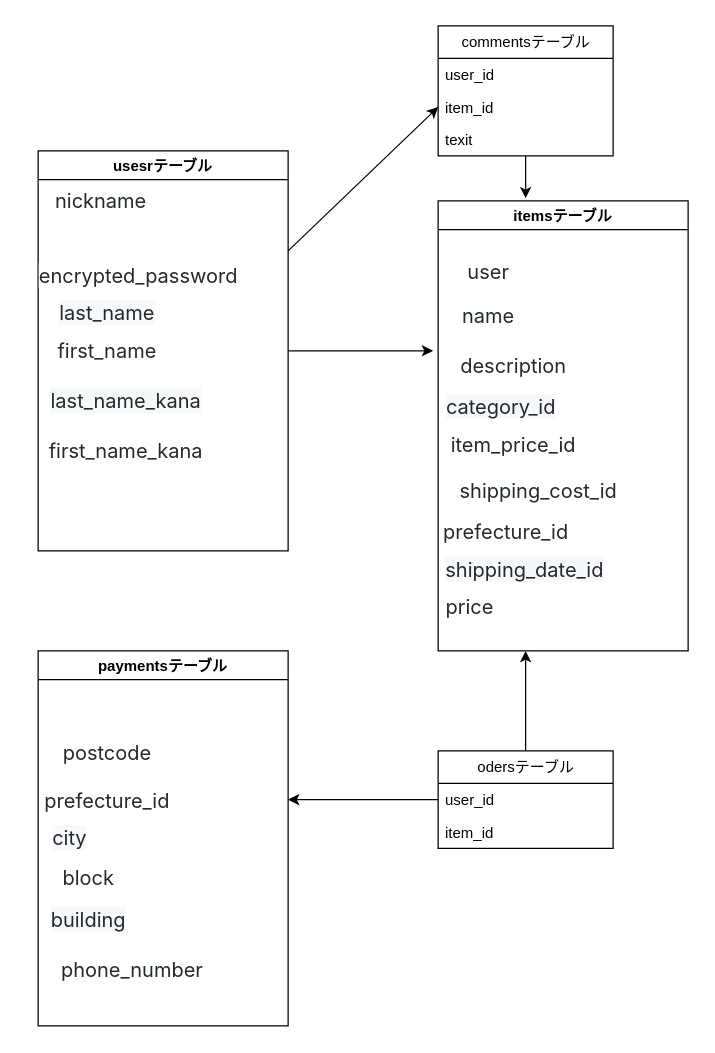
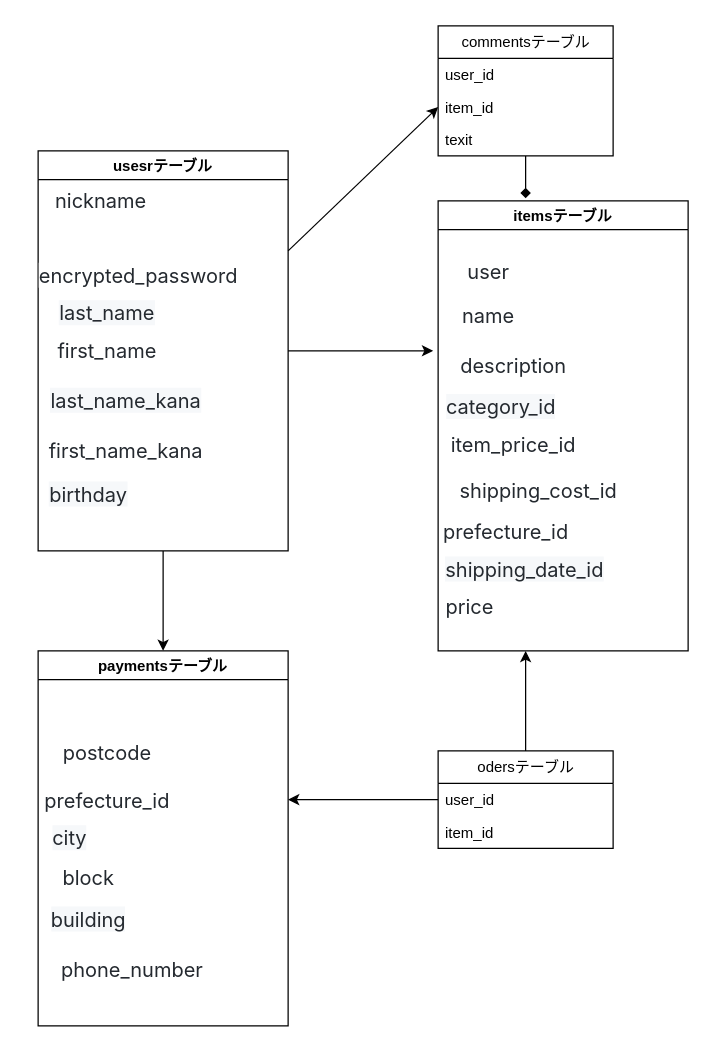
(526, 188) -> (526, 187)
none -> (88, 494)
none -> (163, 598)
